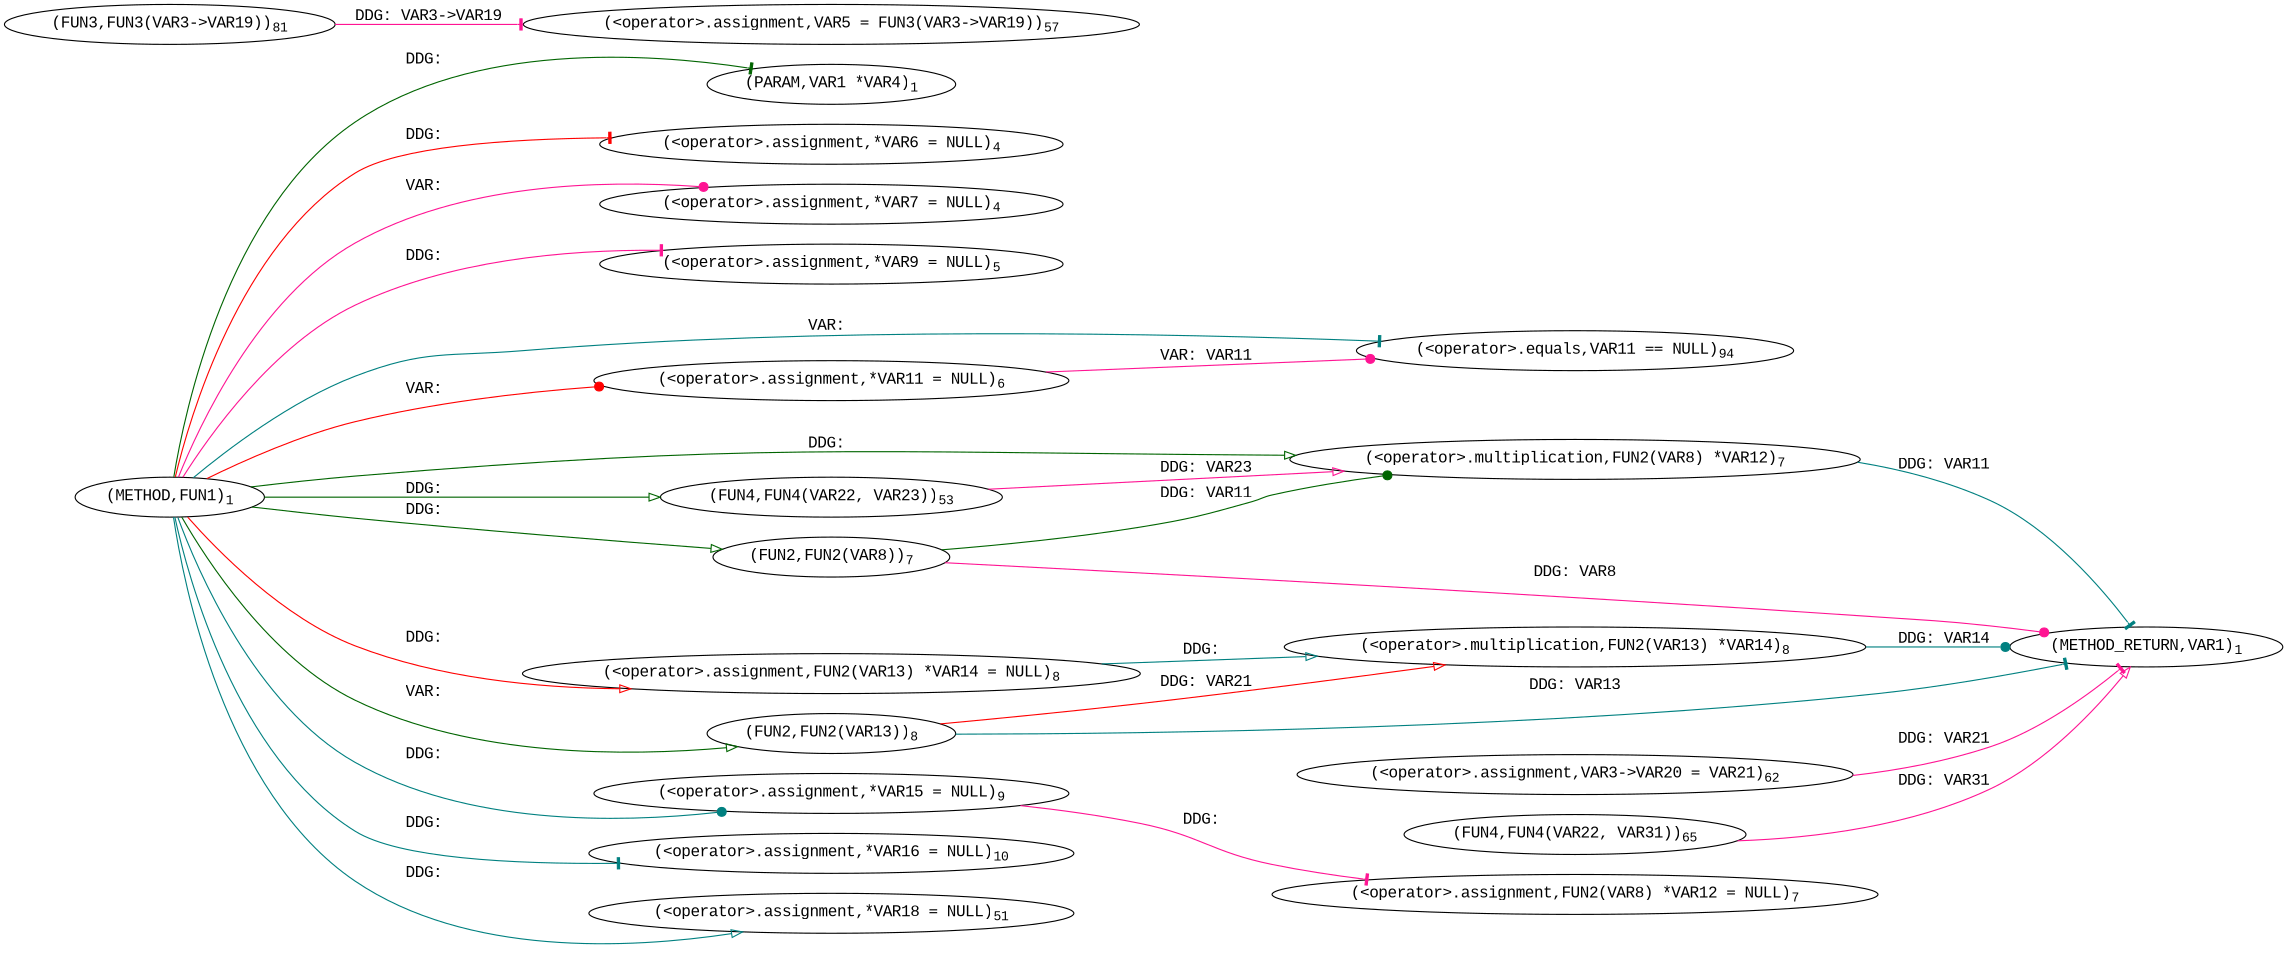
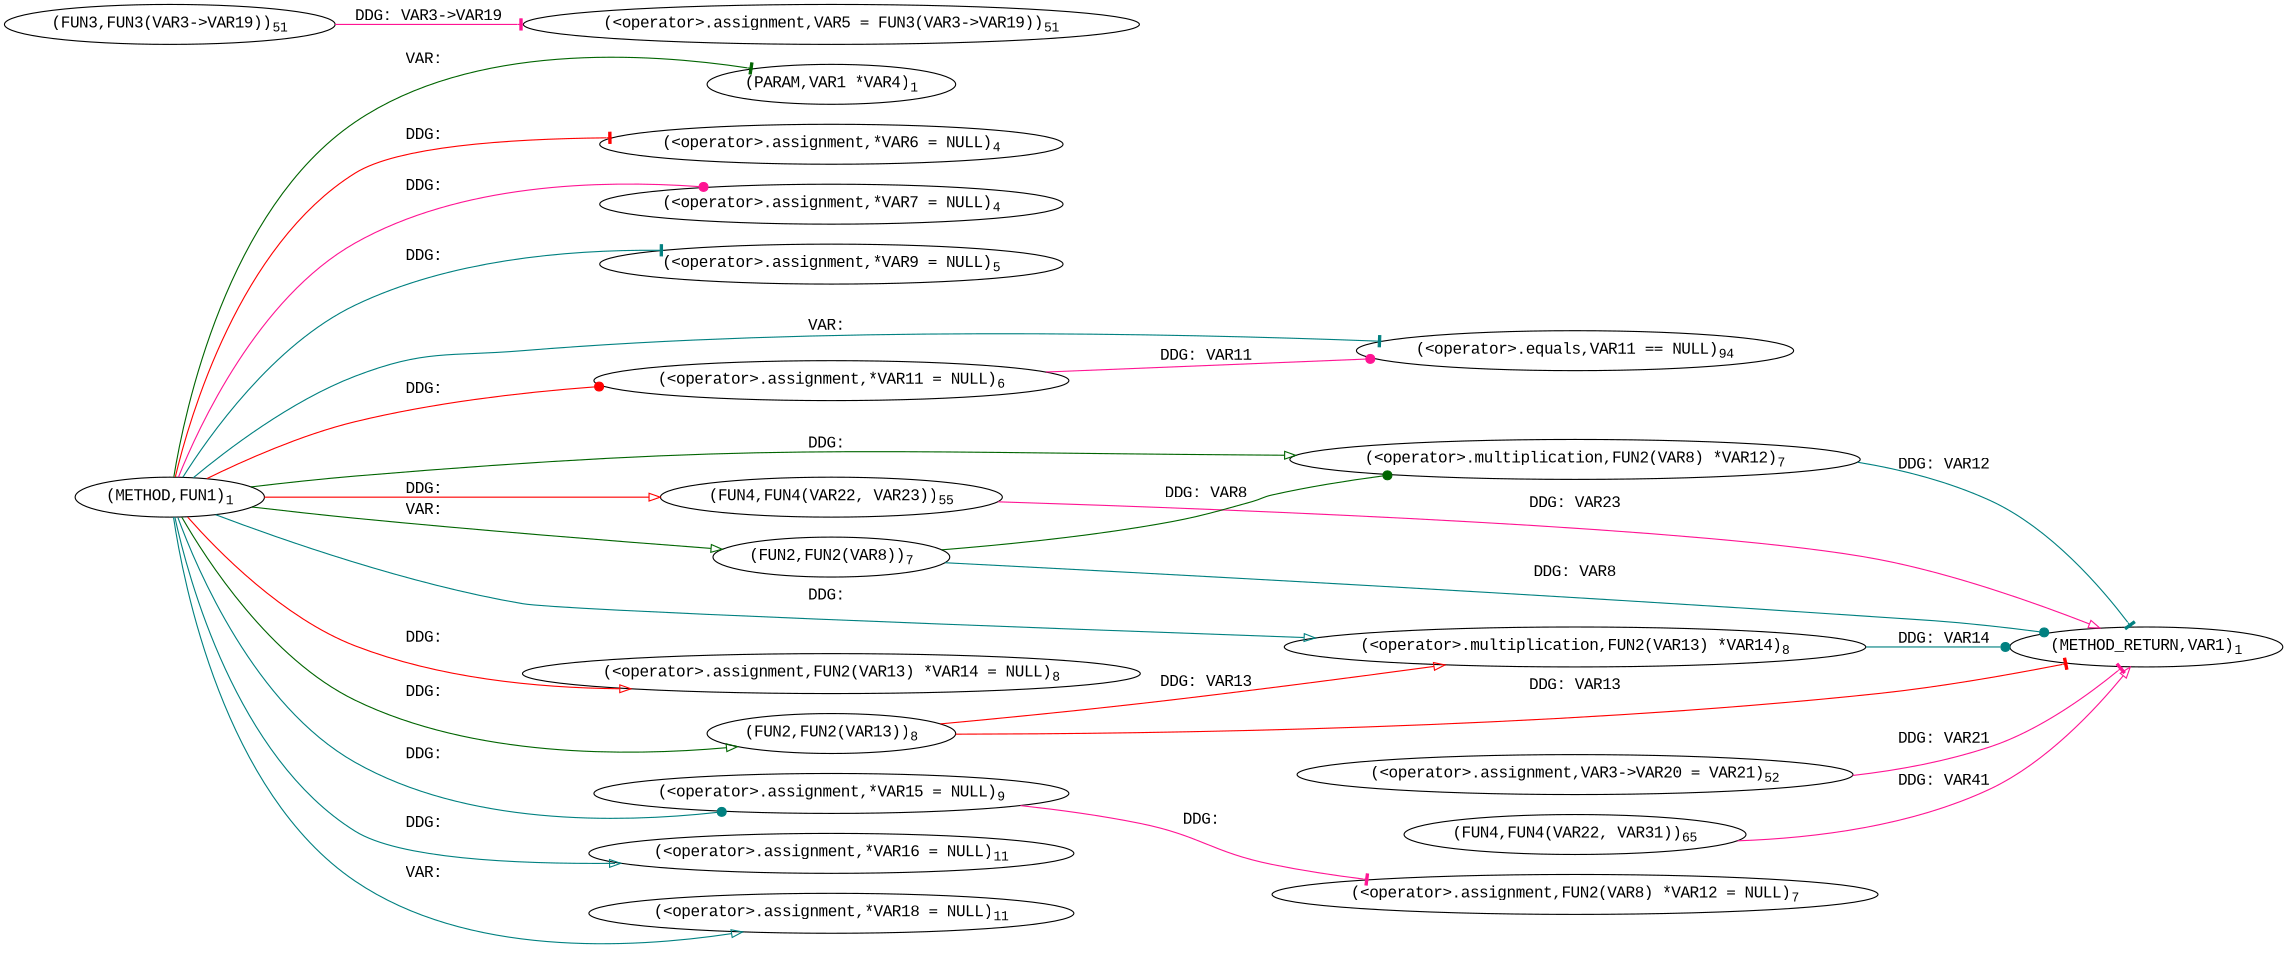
(280, 23) -> (280, 23)
(1052, 23) -> (1052, 23)
(429, 59) -> (429, 59)
(429, 186) -> (429, 186)
(385, 293) -> (385, 293)
(1206, 356) -> (1206, 356)
(429, 389) -> (429, 389)
(1944, 464) -> (1944, 464)
(1161, 480) -> (1549, 527)
(1206, 493) -> (1206, 493)
(946, 495) -> (946, 495)
(457, 497) -> (457, 497)
(429, 510) -> (429, 510)
(1493, 593) -> (1493, 593)
(1204, 660) -> (753, 616)
(1206, 682) -> (1206, 682)
(429, 692) -> (429, 692)
(1510, 721) -> (1510, 721)
(1772, 773) -> (1772, 773)
(1944, 781) -> (1944, 781)
(313, 798) -> (313, 798)
(1001, 852) -> (1001, 852)
(429, 873) -> (429, 873)
(1001, 912) -> (1001, 912)
